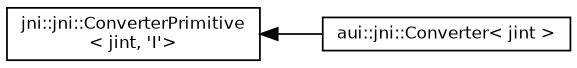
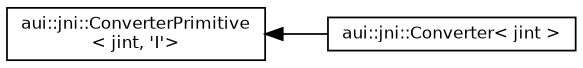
(133, 34) -> (136, 34)
